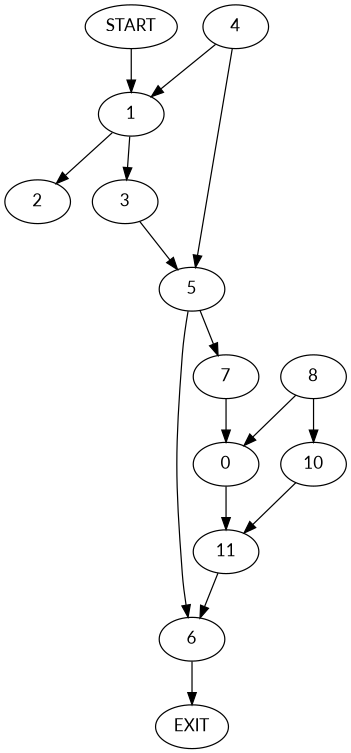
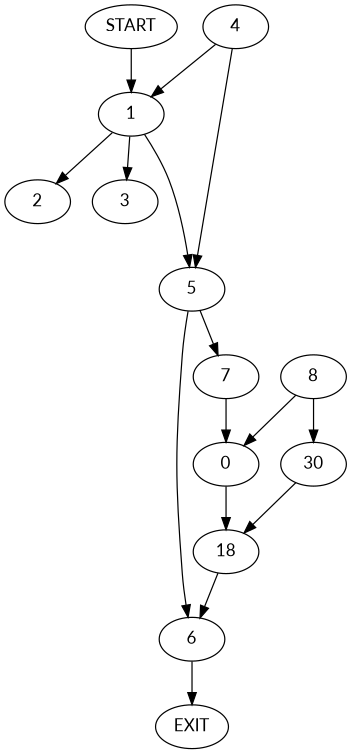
(155, 241) -> (173, 192)
(314, 464) -> (314, 464)
(226, 552) -> (226, 552)
